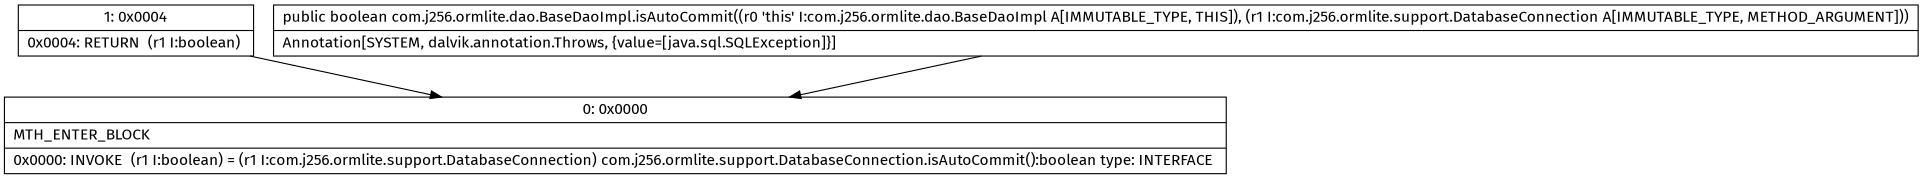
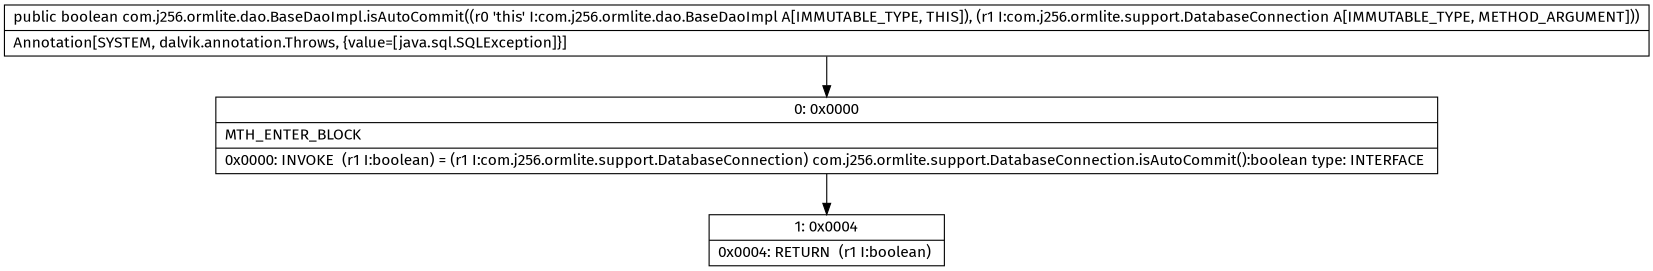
(340, 75) -> (827, 189)
